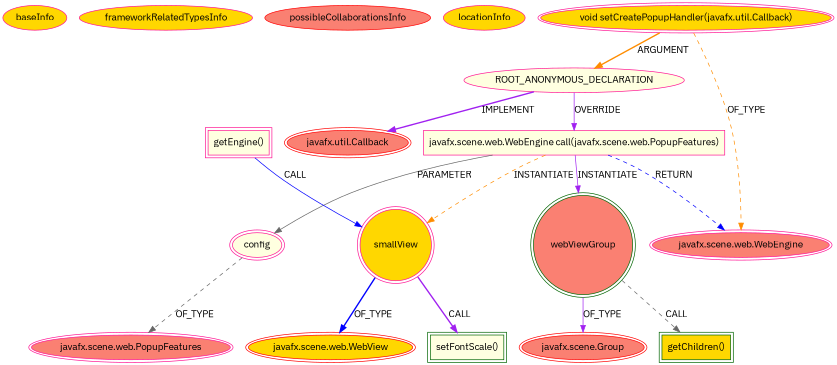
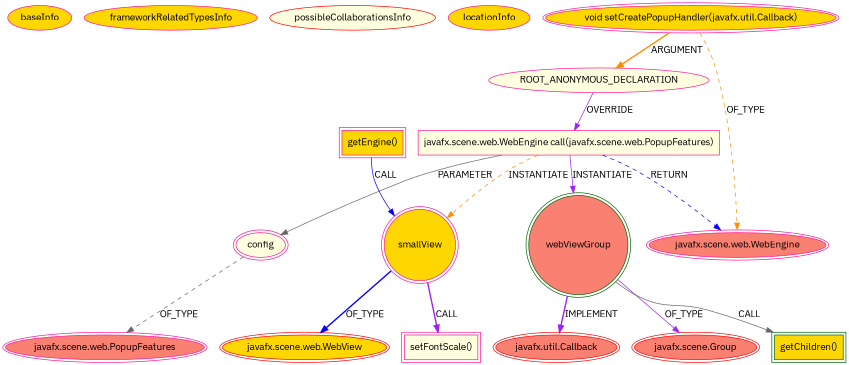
(348, 18) -> (353, 18)
(464, 111) -> (564, 311)
(239, 143) -> (373, 143)
(648, 304) -> (690, 307)
(467, 347) -> (441, 347)
